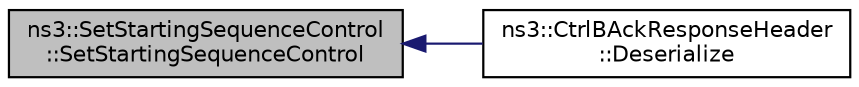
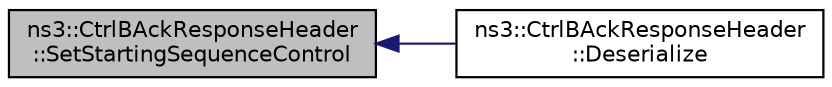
(206, 44) -> (192, 44)
